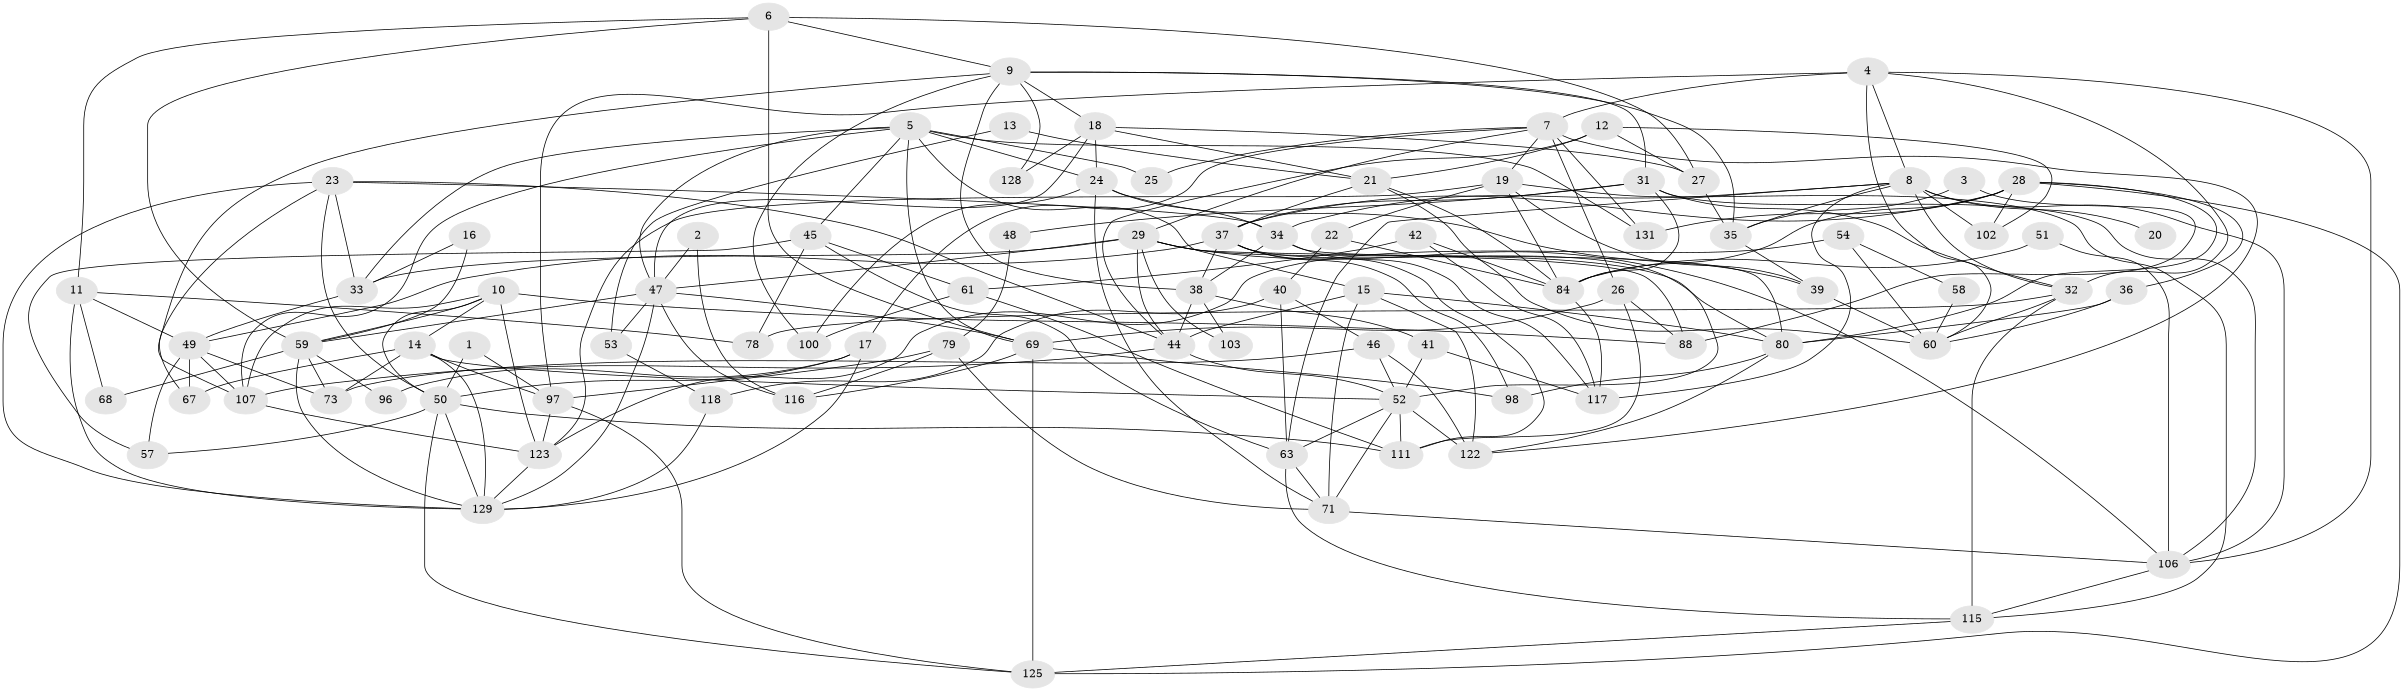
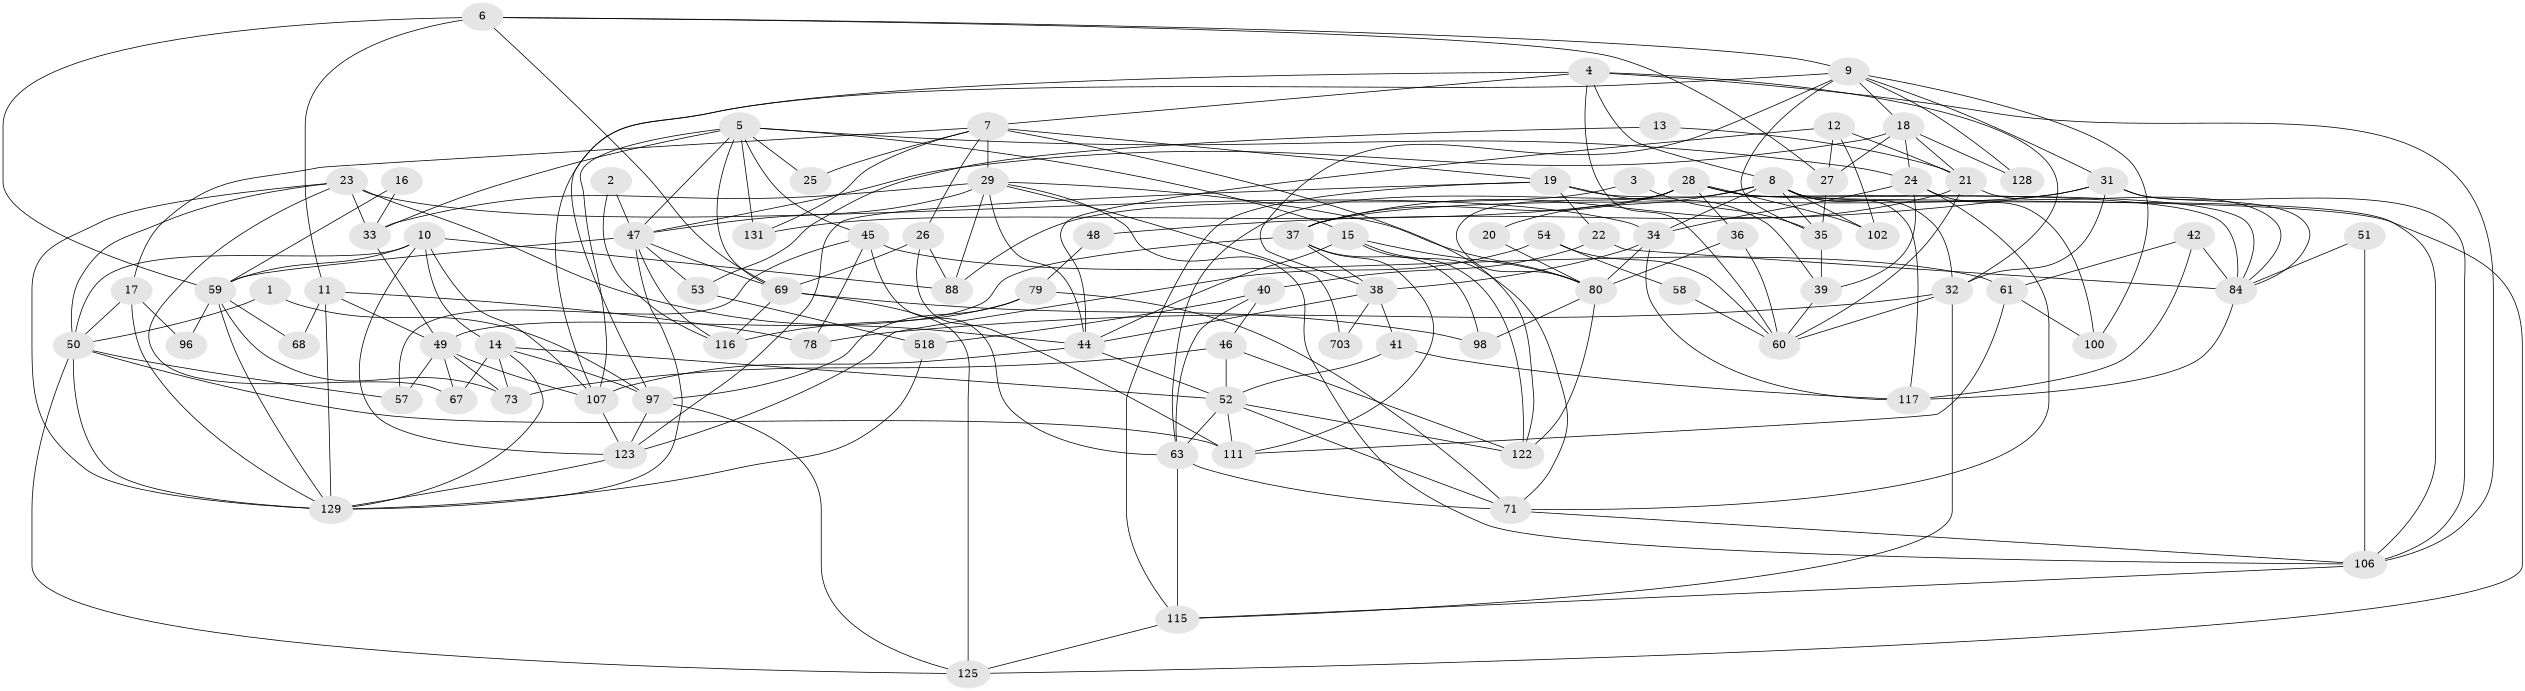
none -> (1526, 255)
(1231, 346) -> (1340, 346)
(1718, 346) -> none
(711, 400) -> (925, 346)
